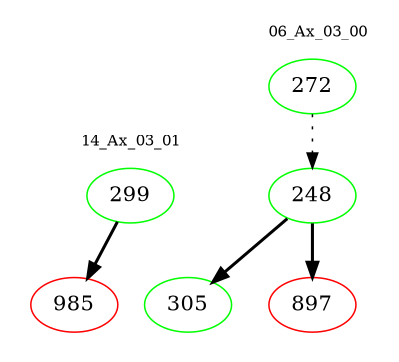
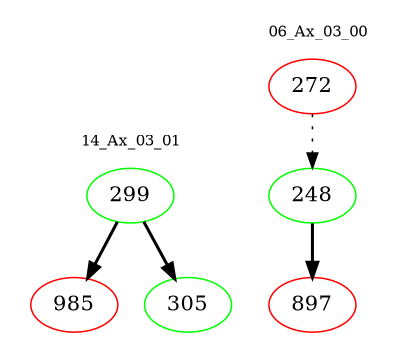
(312, 86) -> (312, 86)
(267, 236) -> (156, 243)
